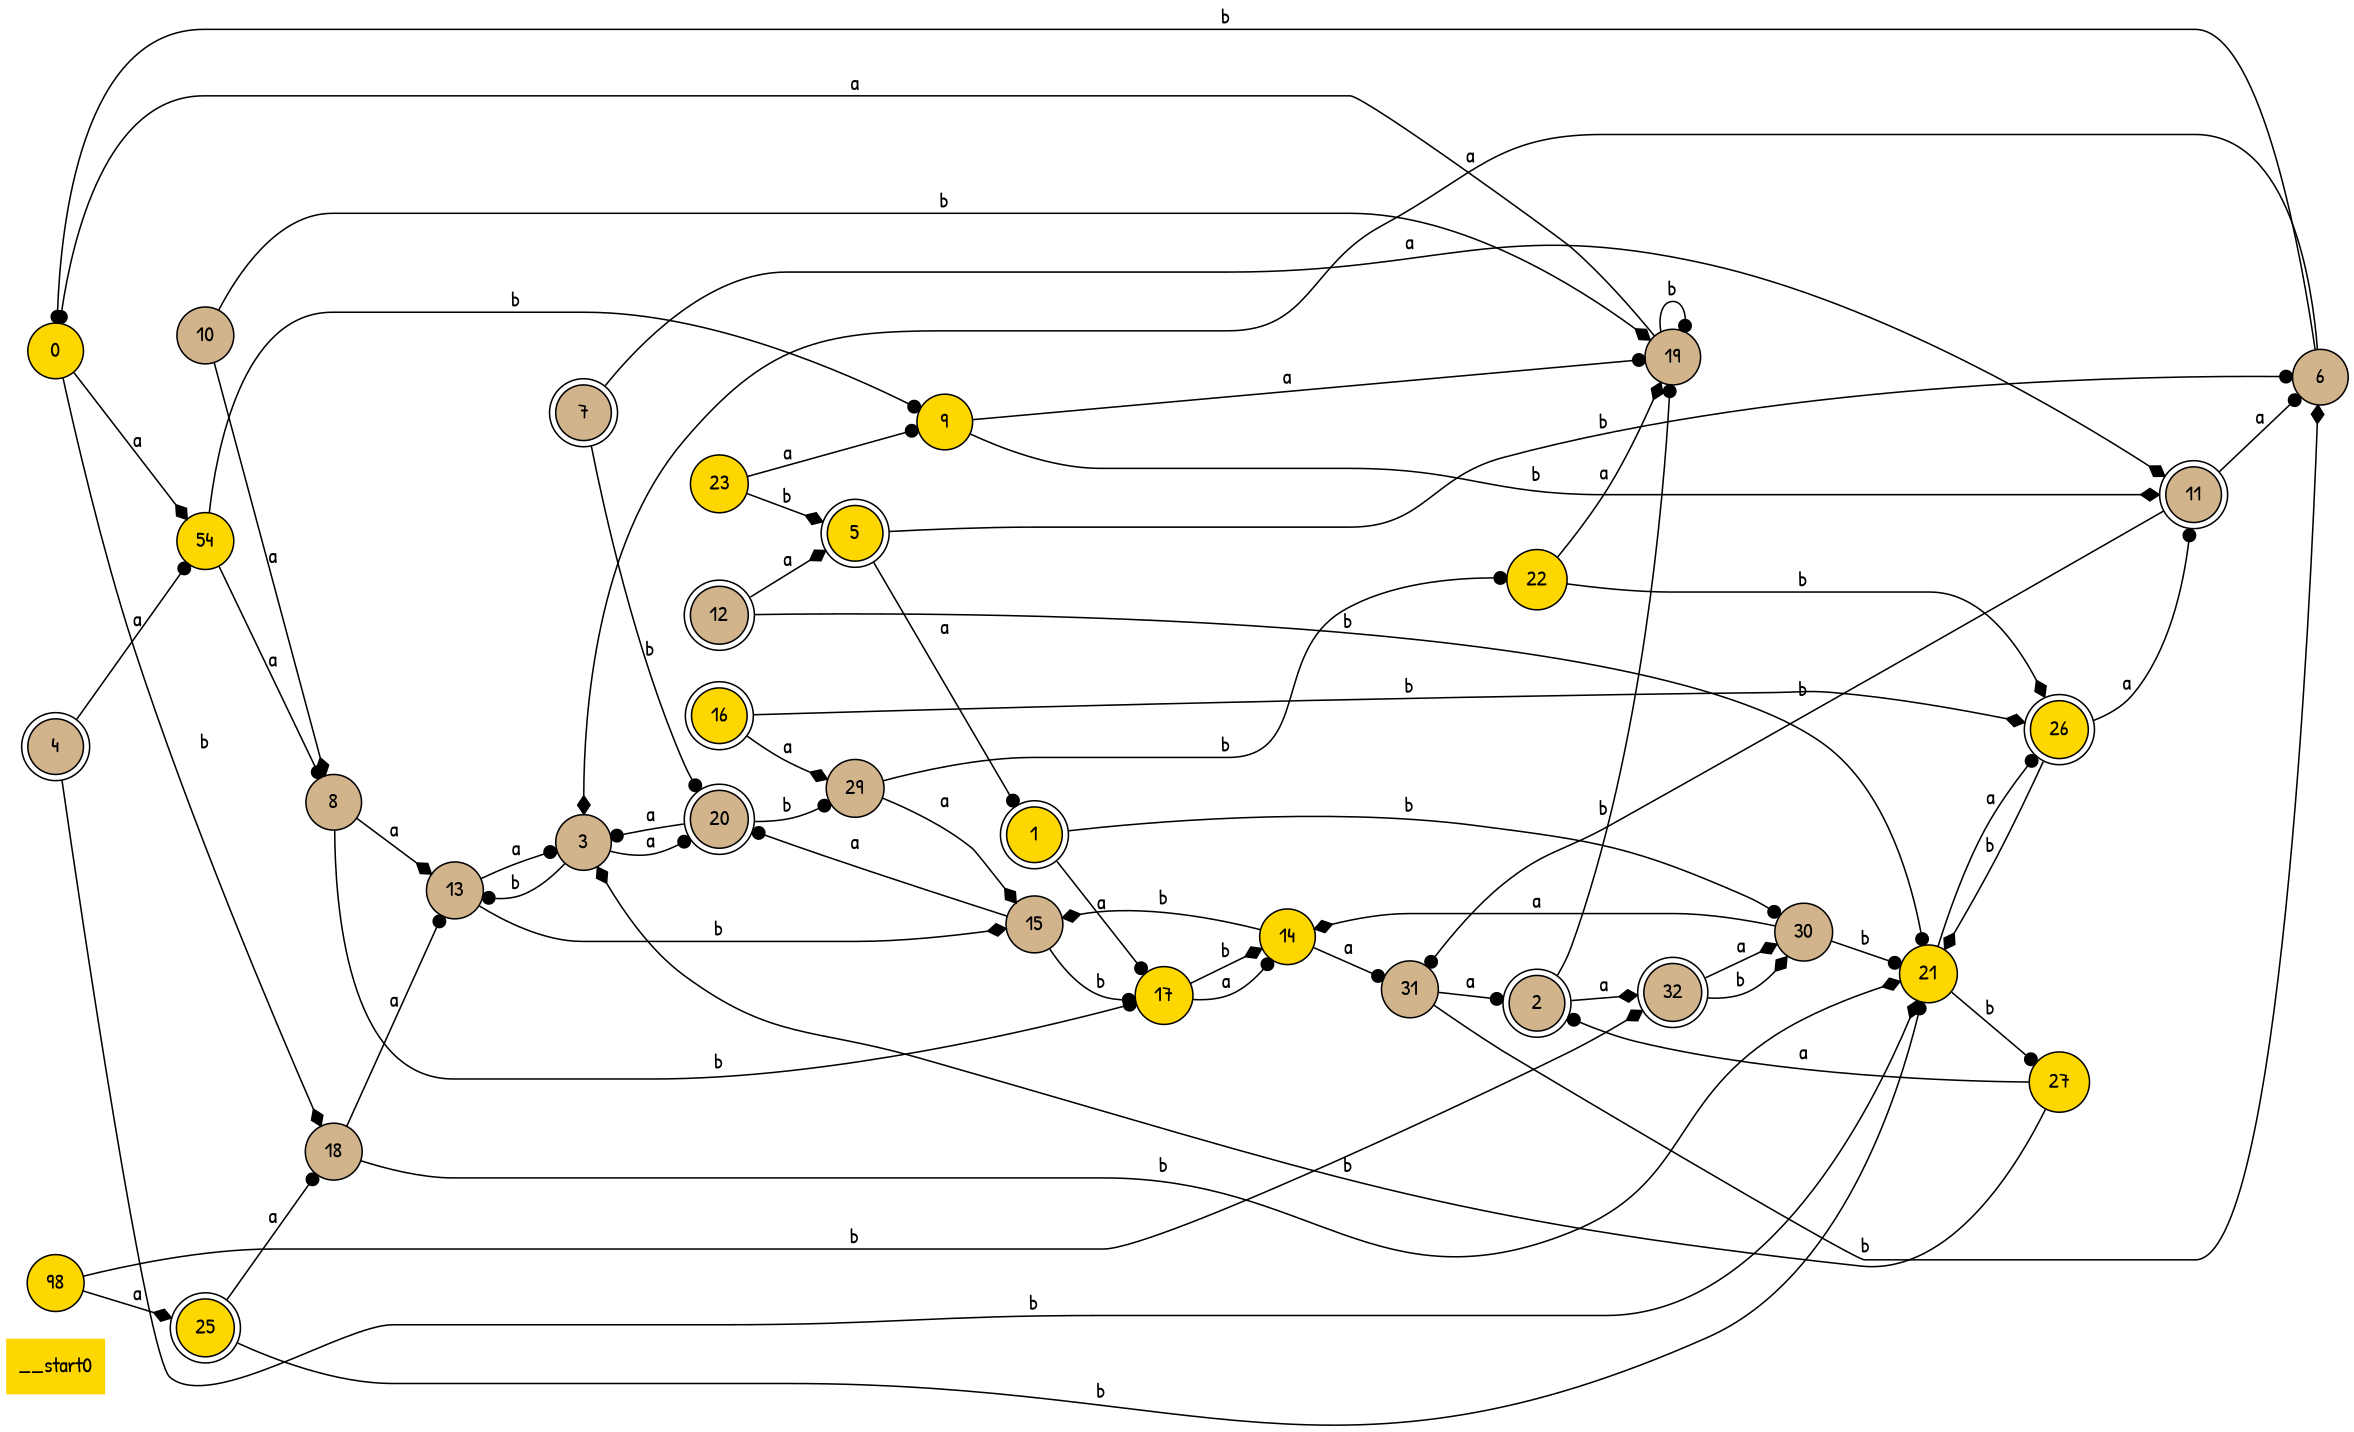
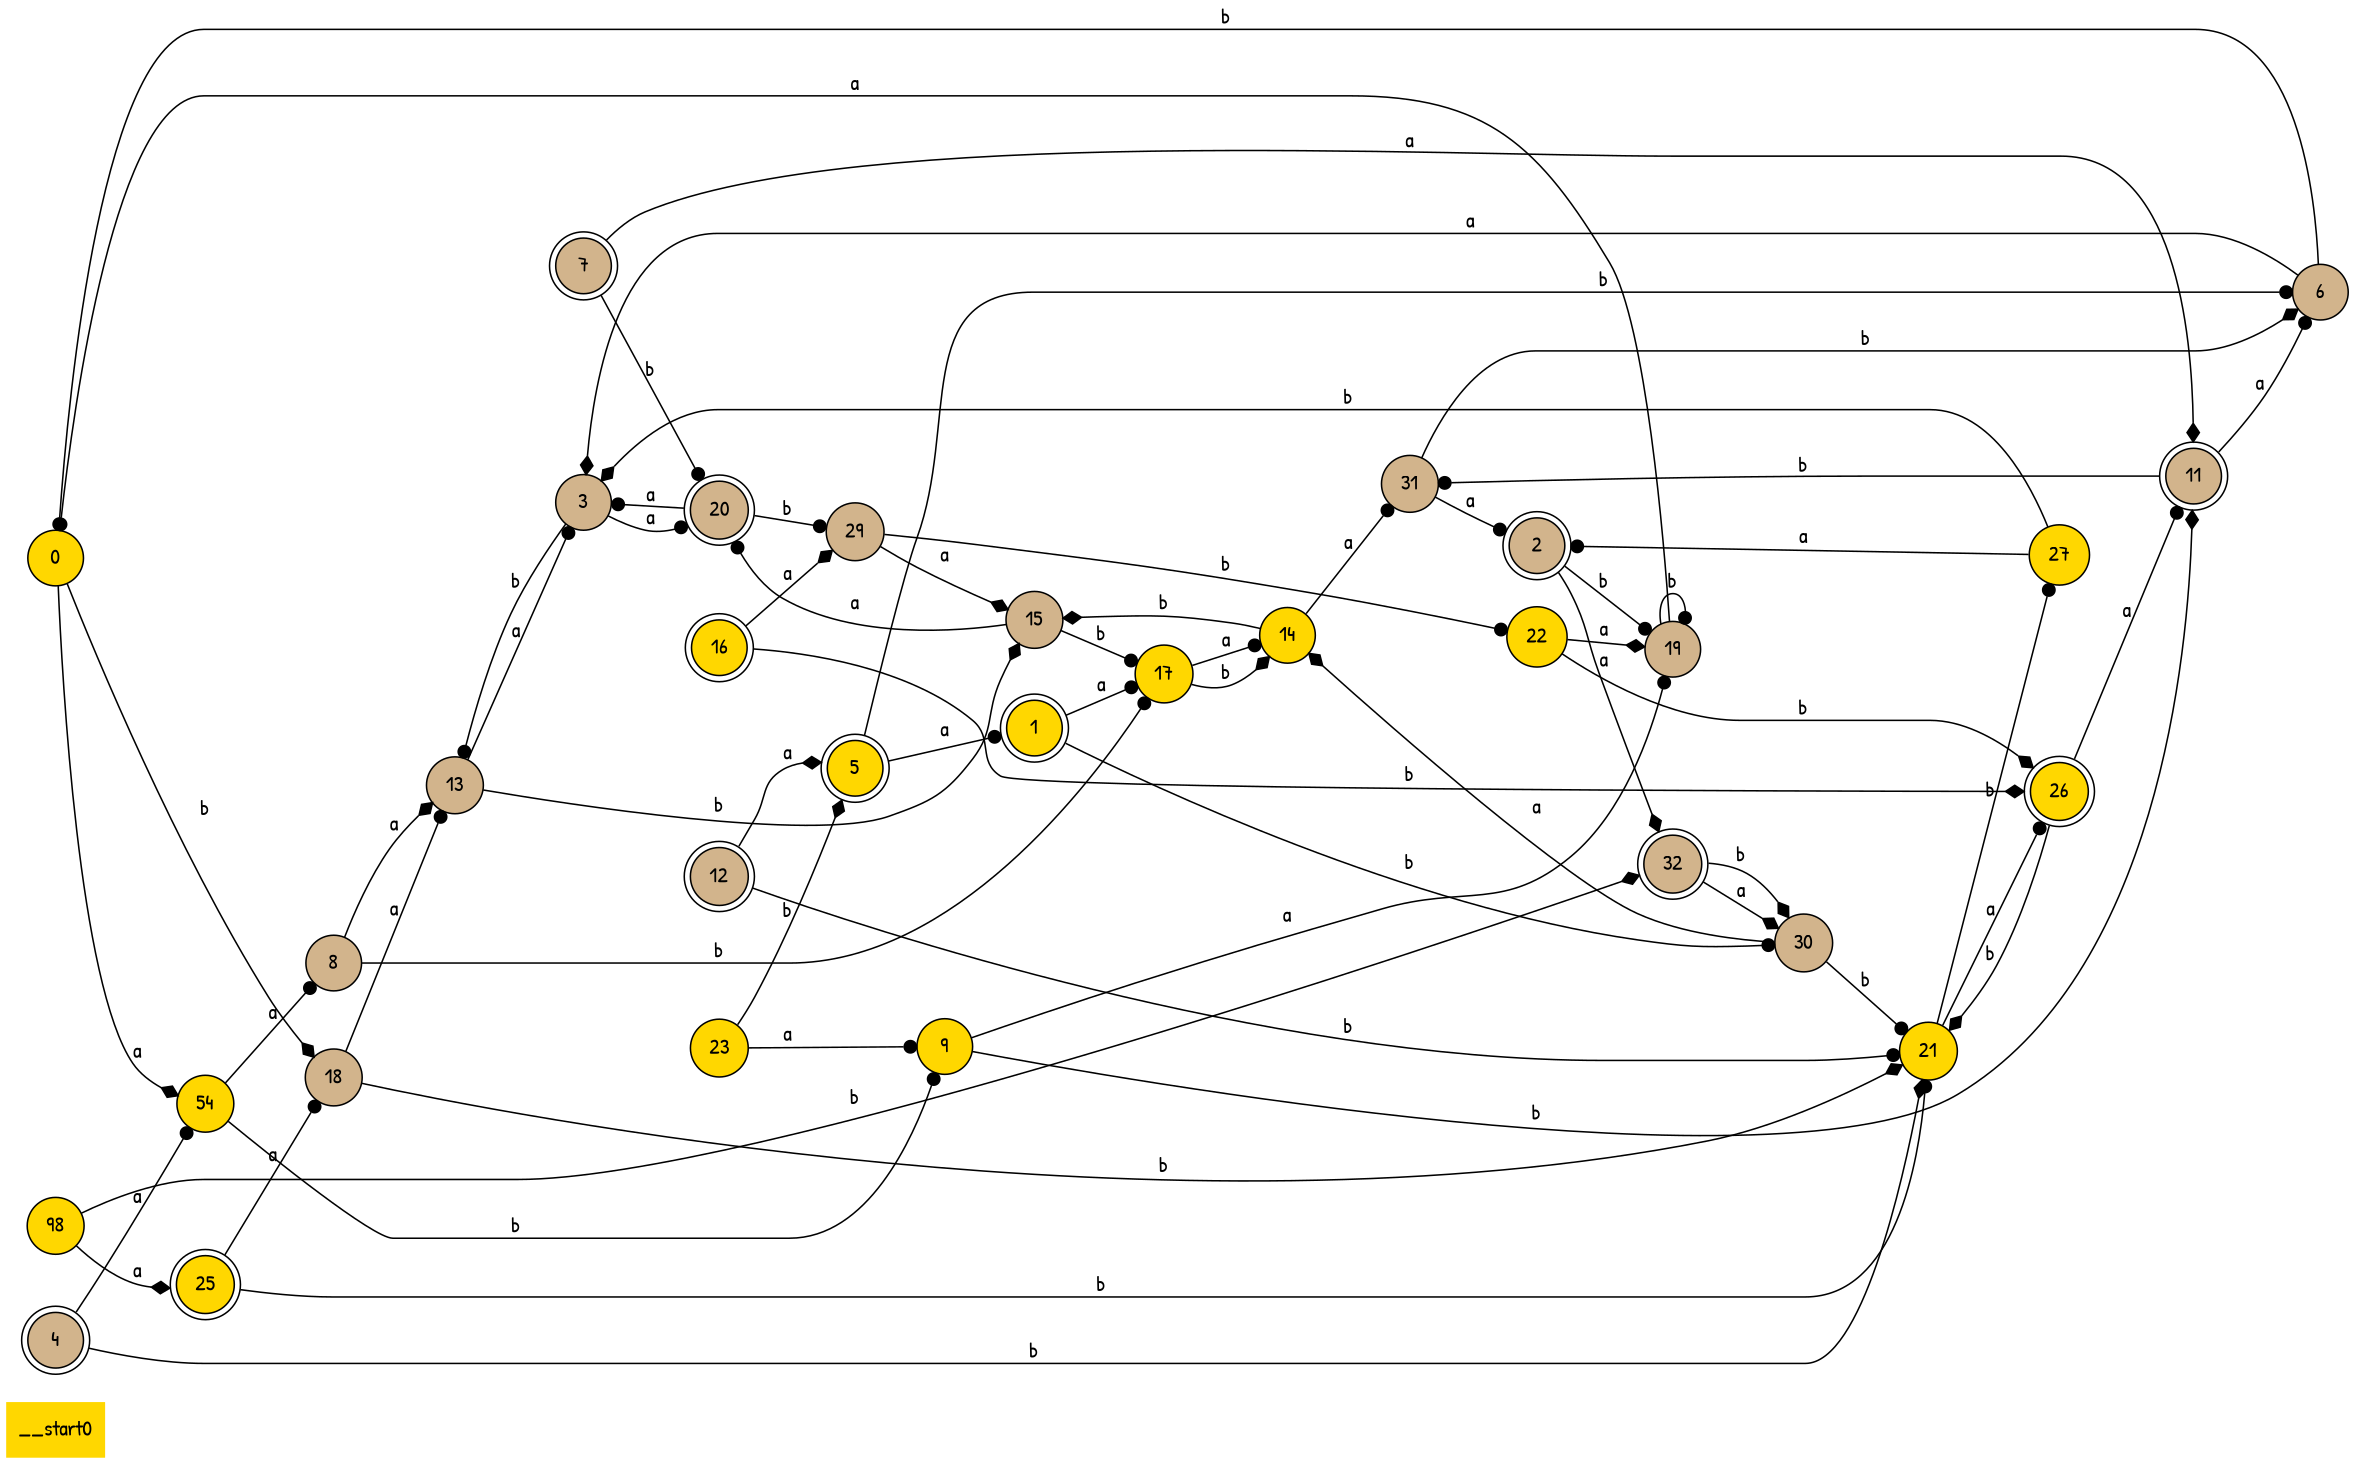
(205, 335) -> none
